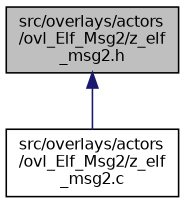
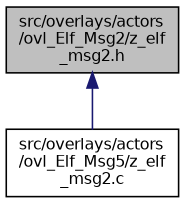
(92, 163) -> (92, 163)
